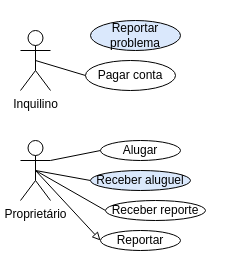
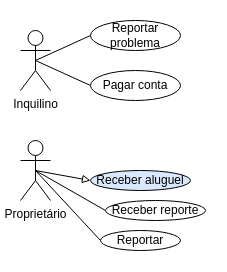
(136, 36) -> (136, 36)
none -> (70, 45)
(131, 76) -> (136, 86)
(141, 151) -> none
(76, 155) -> none
(85, 179) -> (81, 179)
(94, 233) -> (97, 237)
